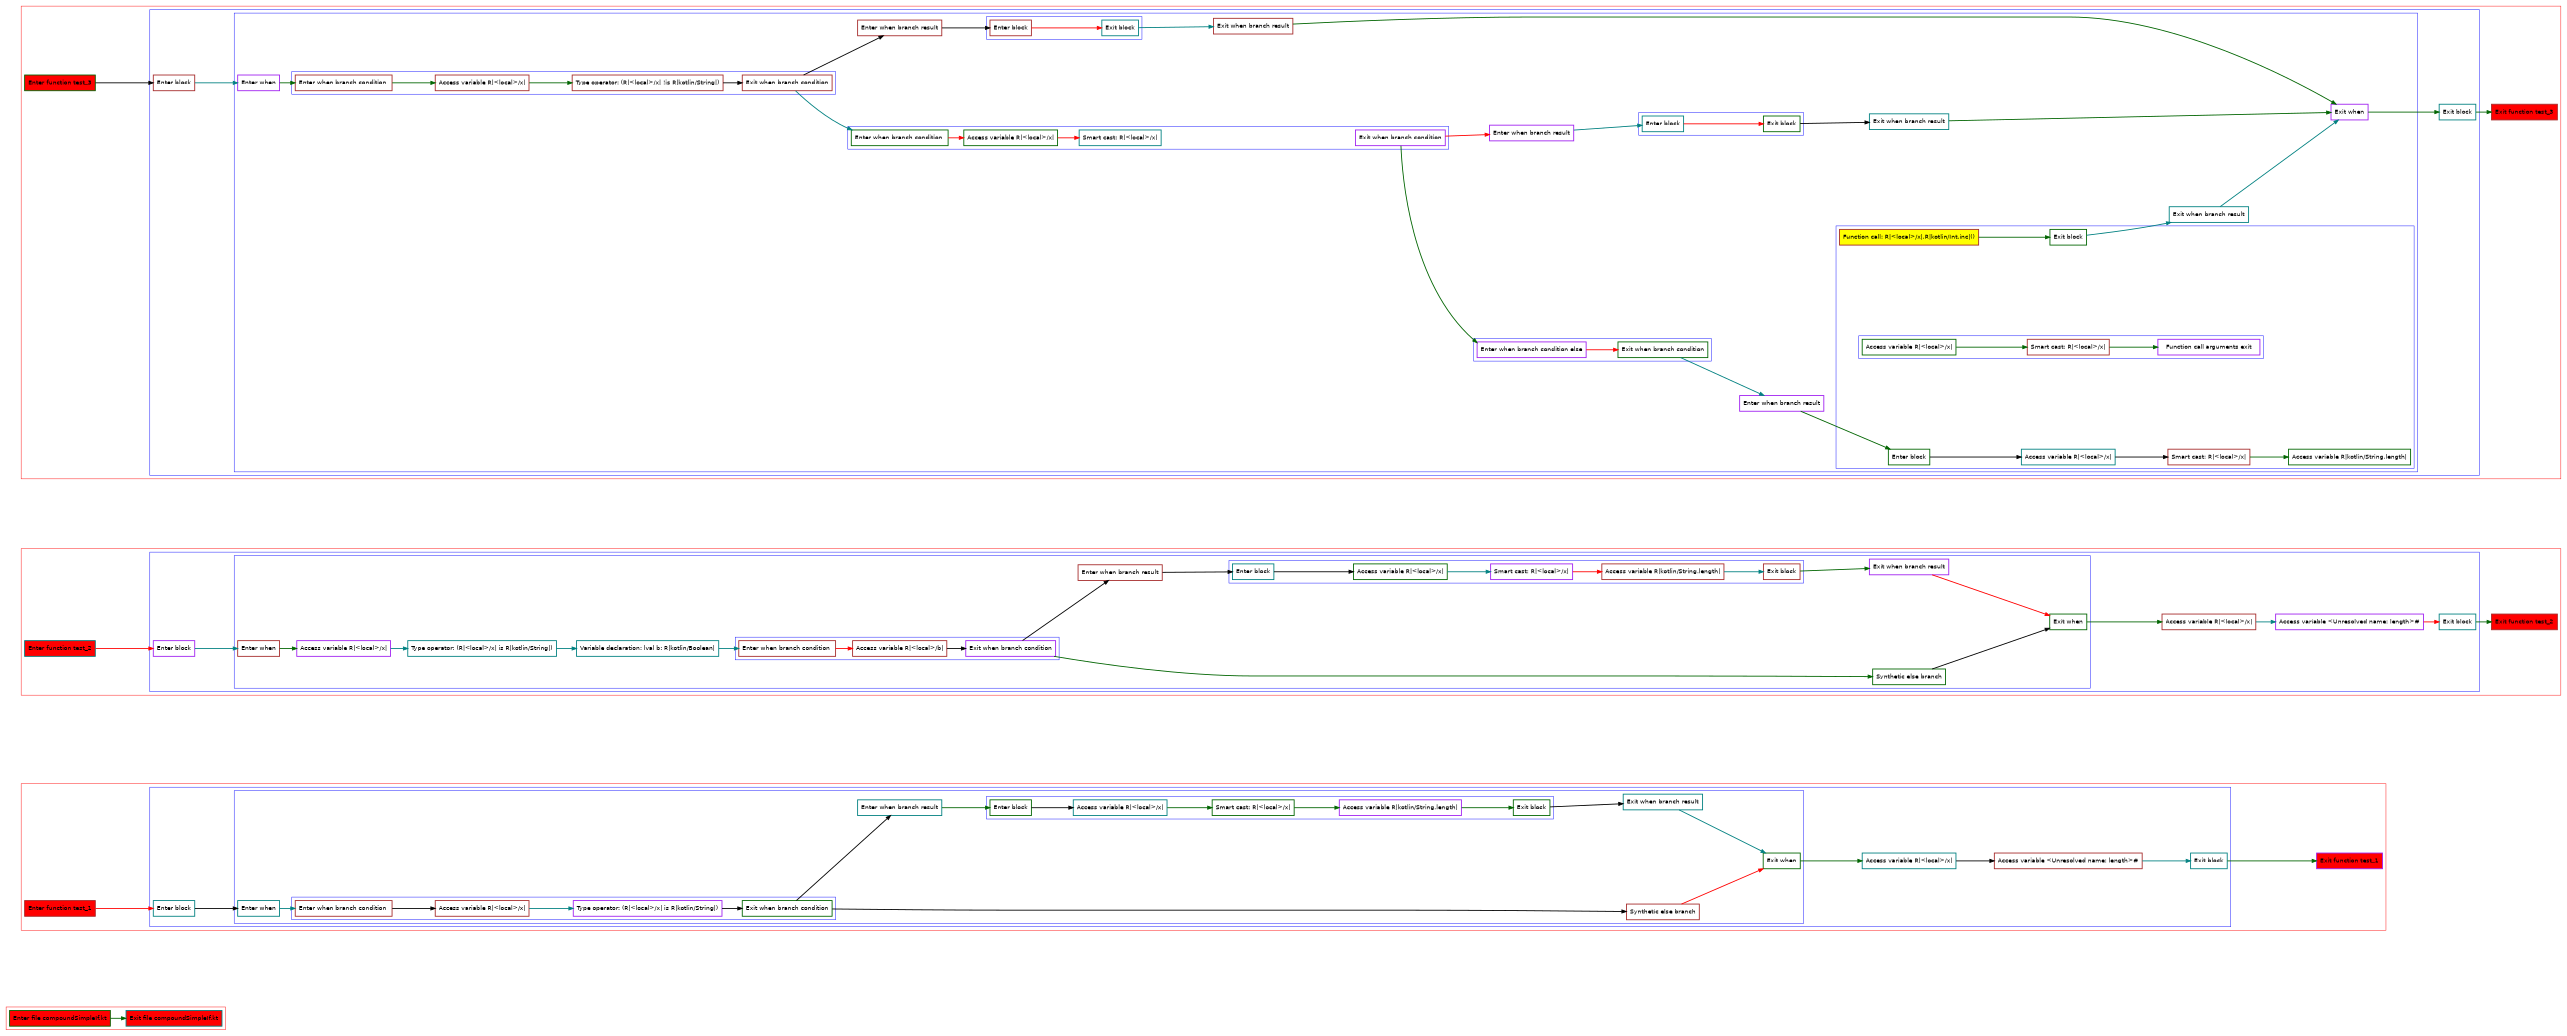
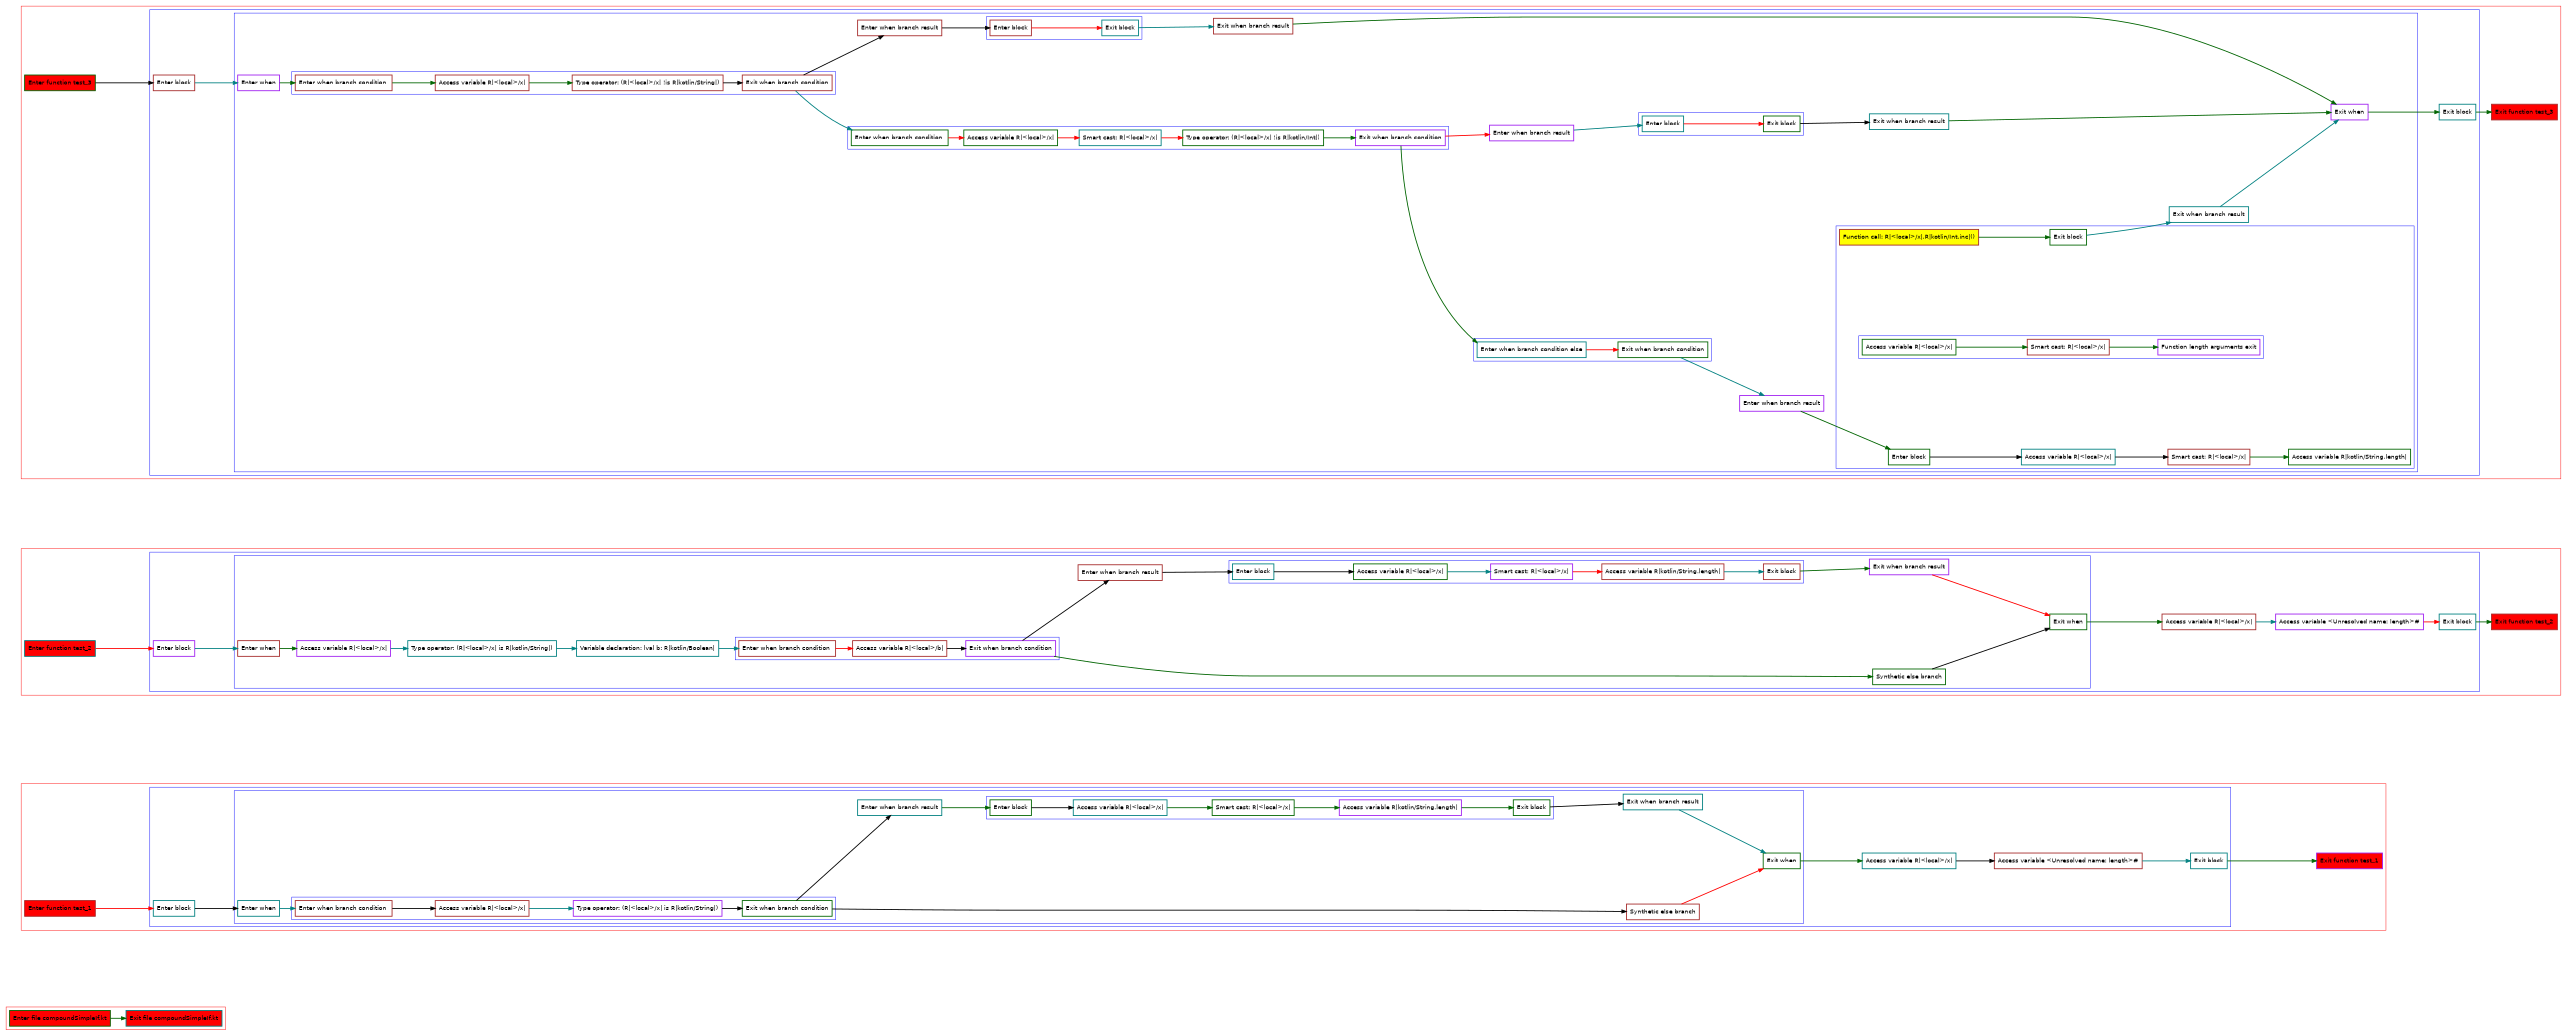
none -> (1253, 138)
(2209, 347) -> (2209, 347)
(1532, 350) -> (1532, 350)
